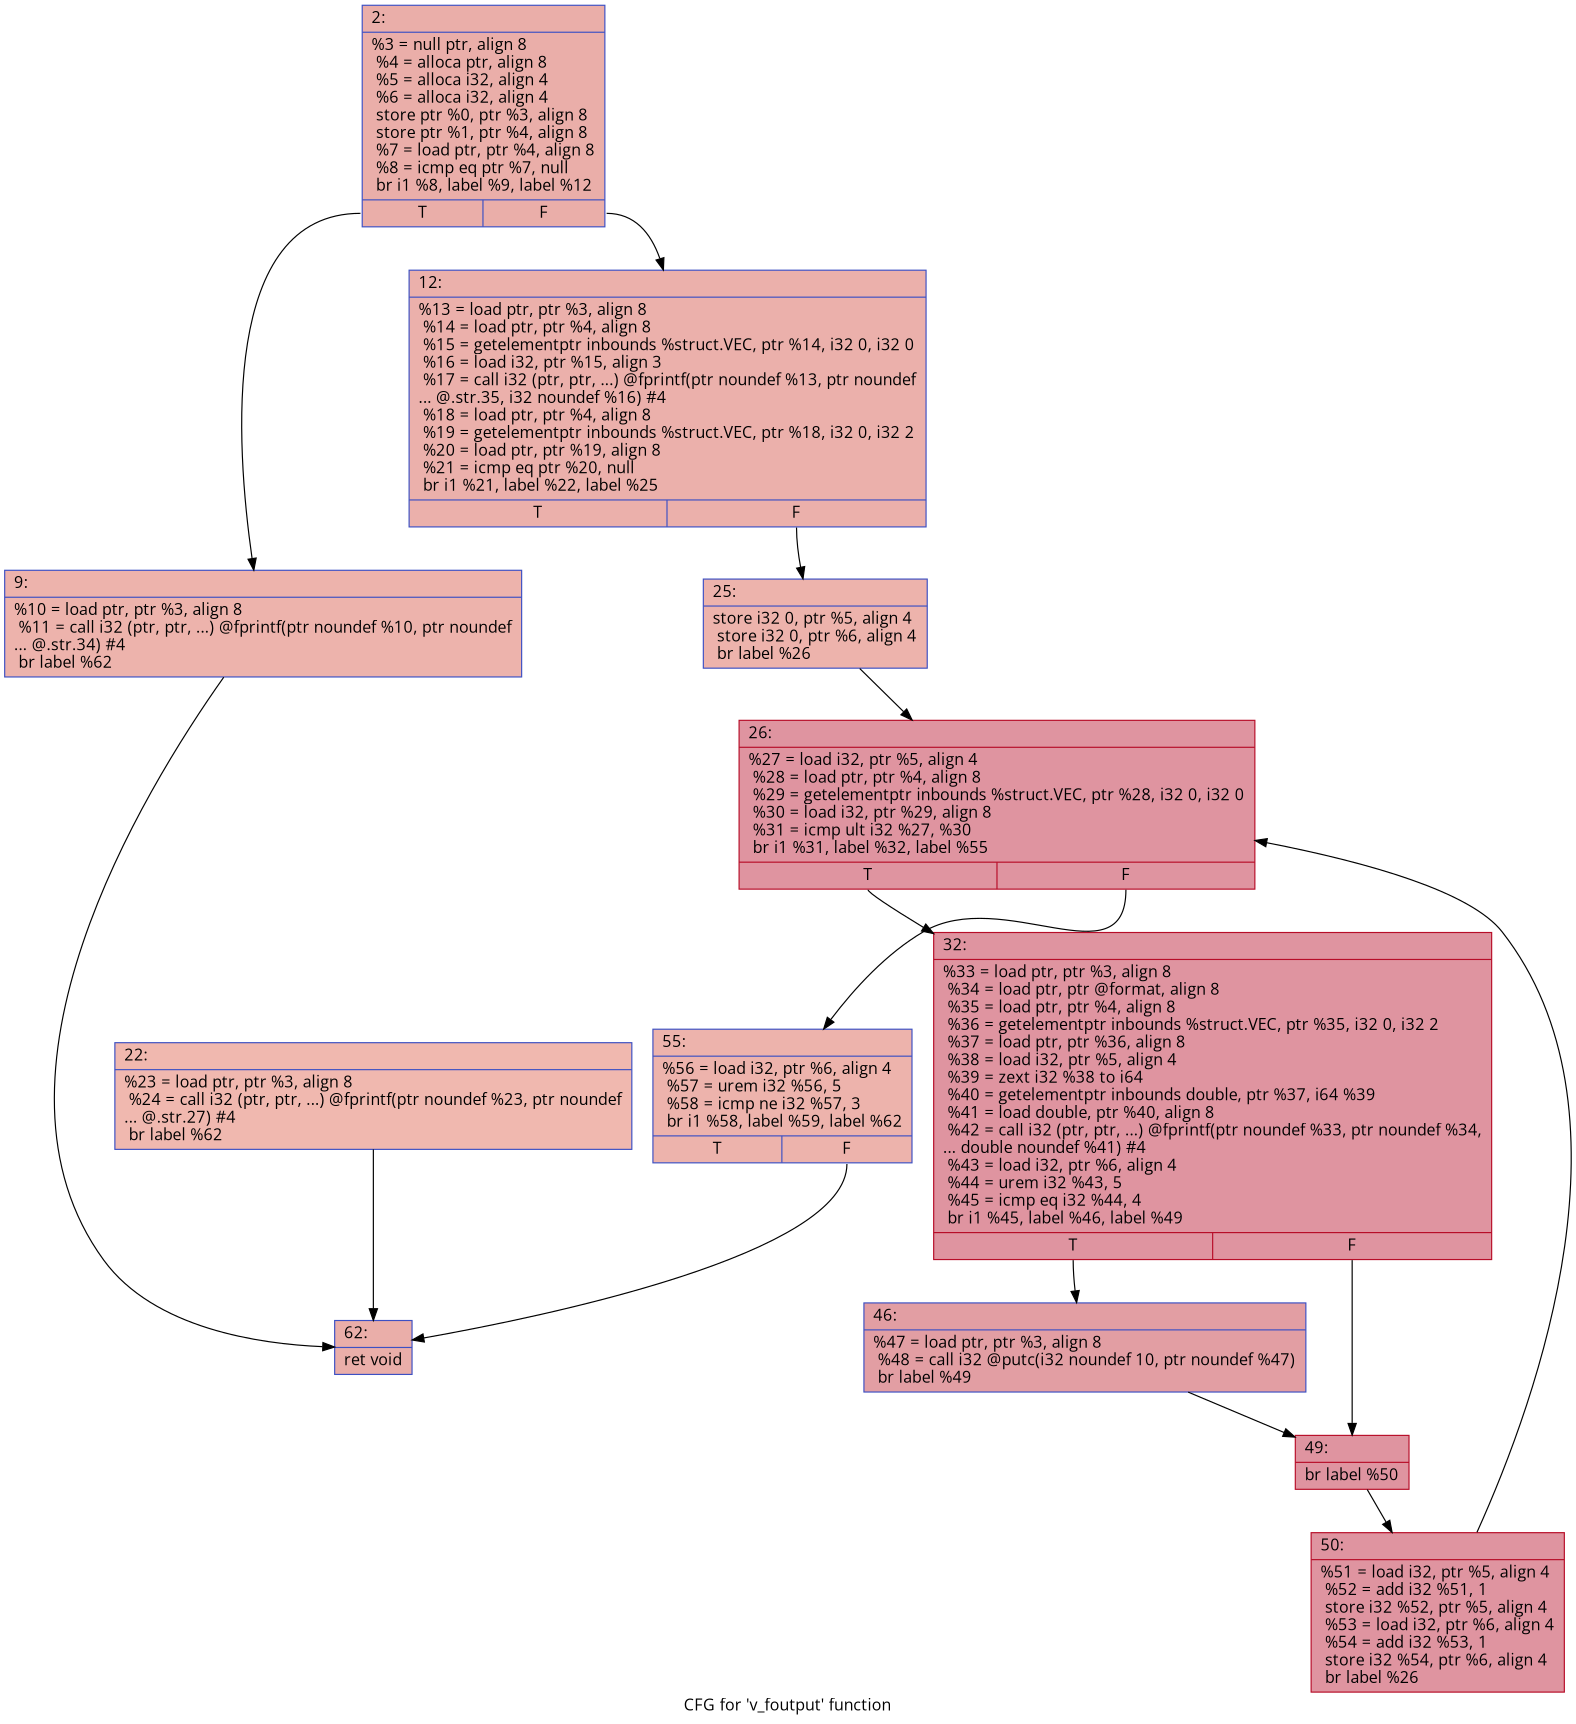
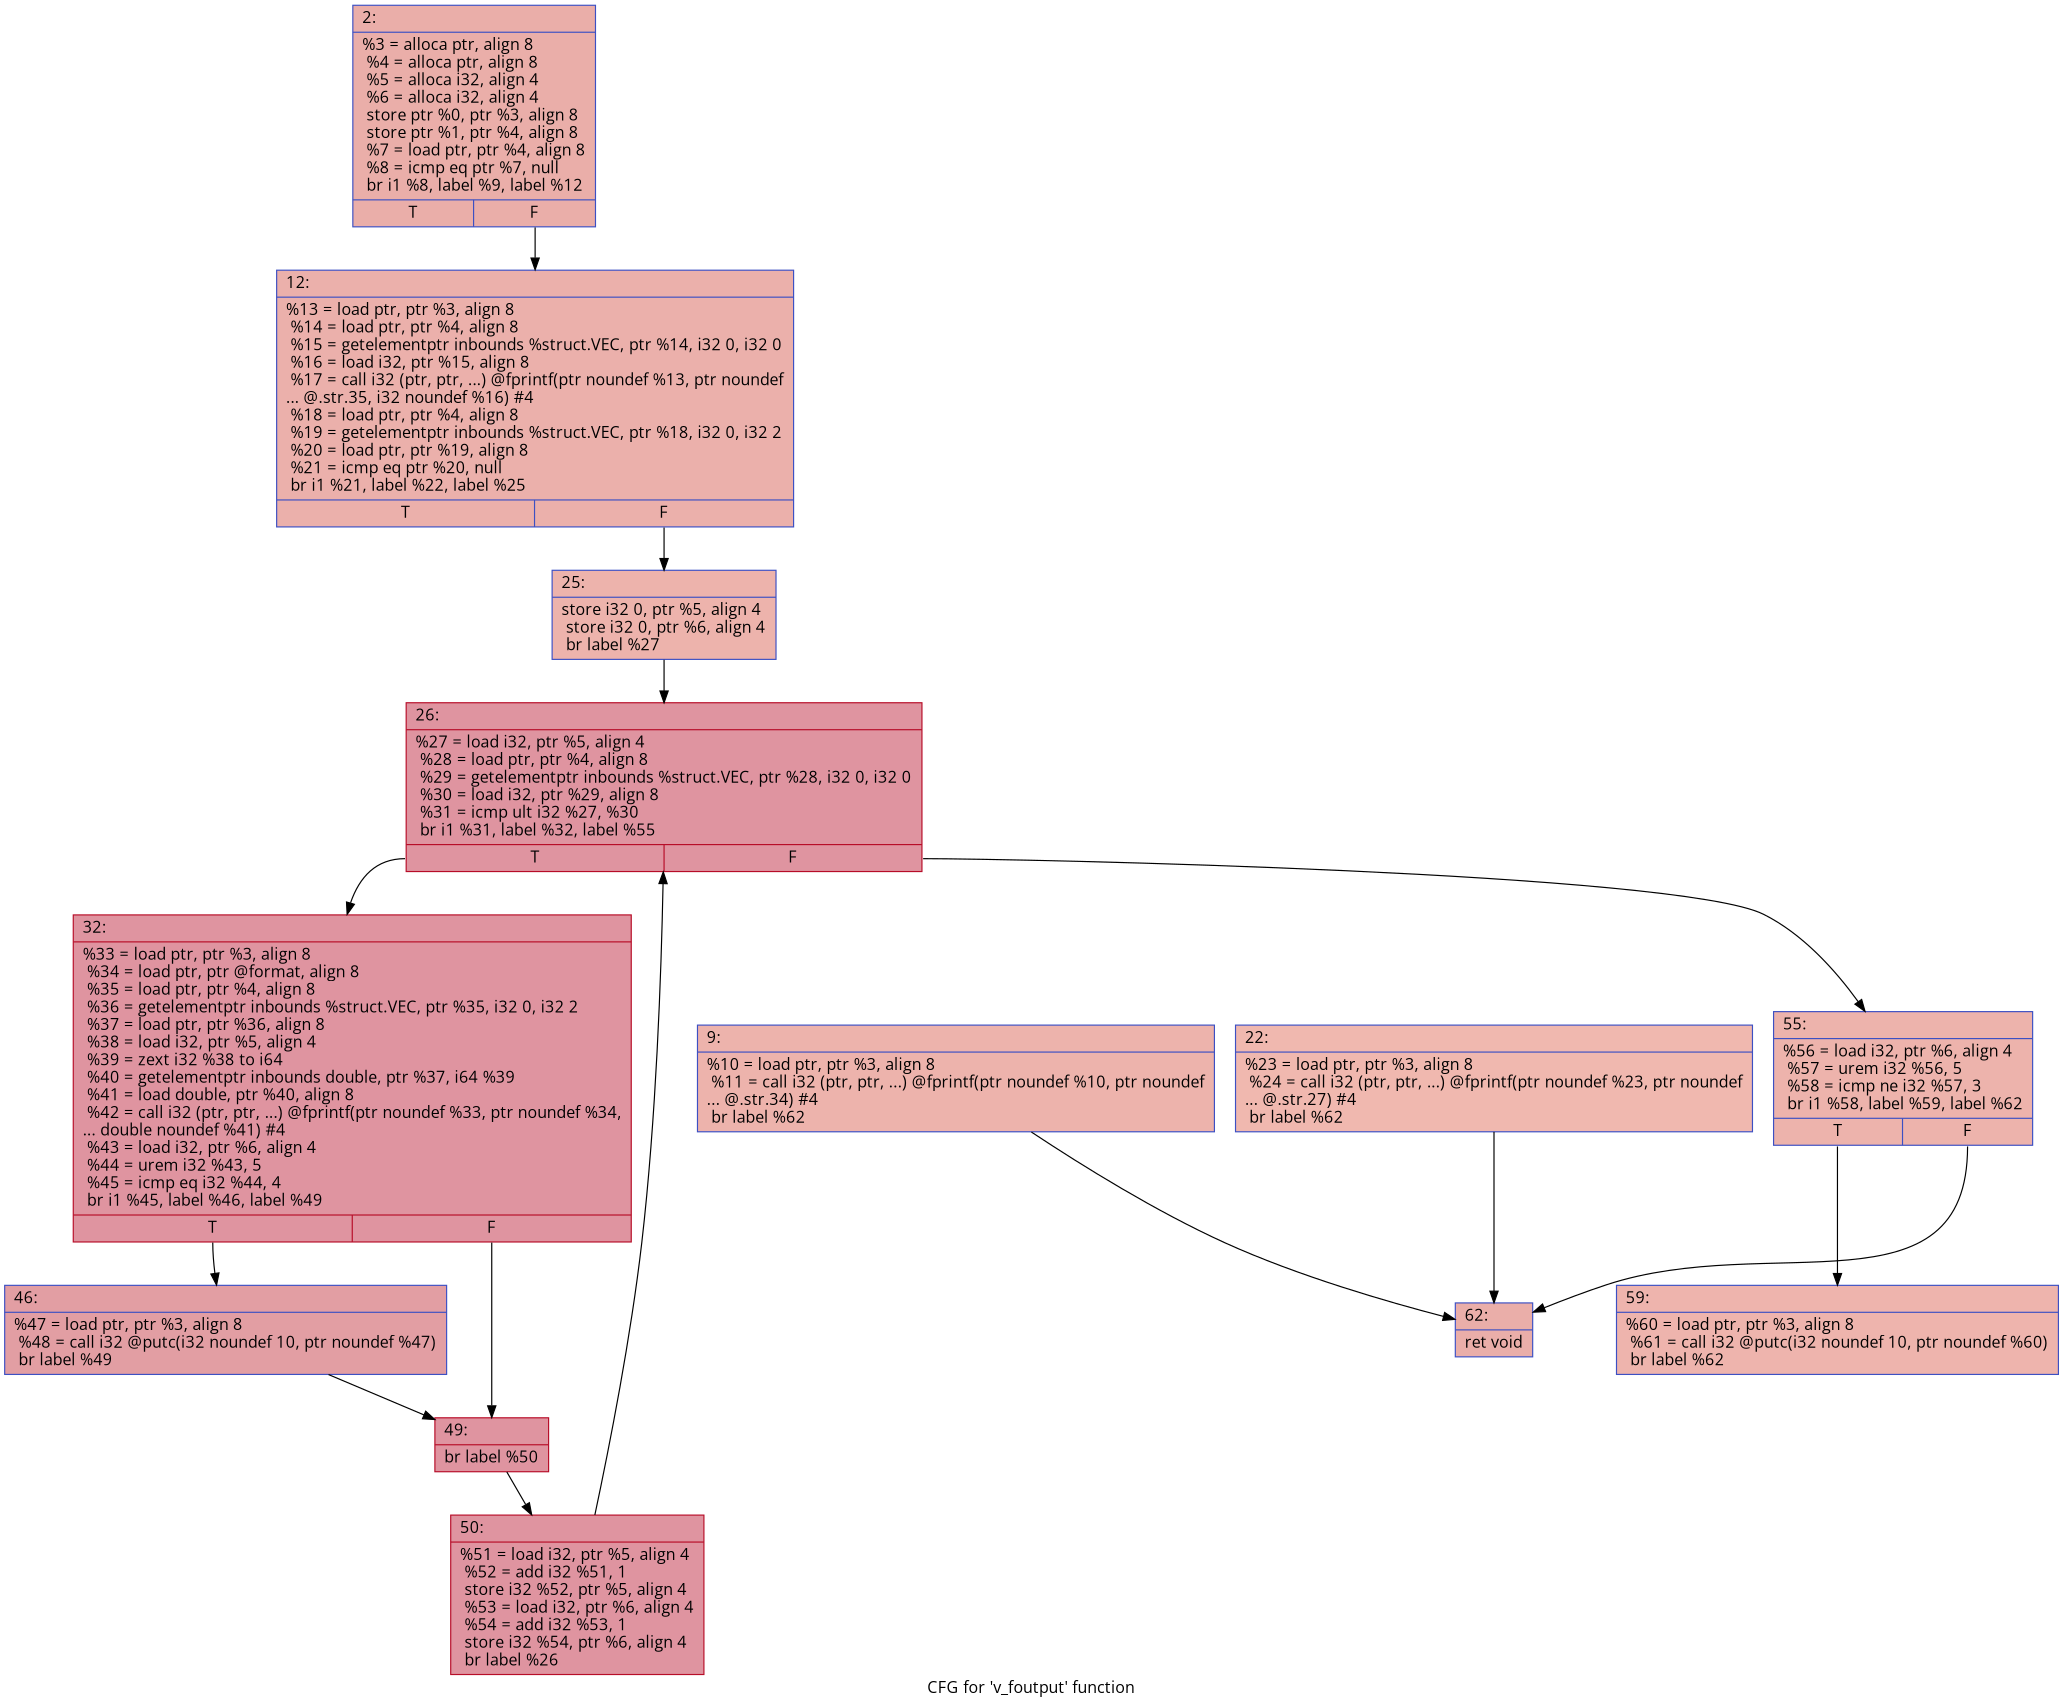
(450, 45) -> (448, 45)
(246, 357) -> none
(540, 363) -> (408, 363)
(763, 654) -> (611, 645)
none -> (1837, 1330)
